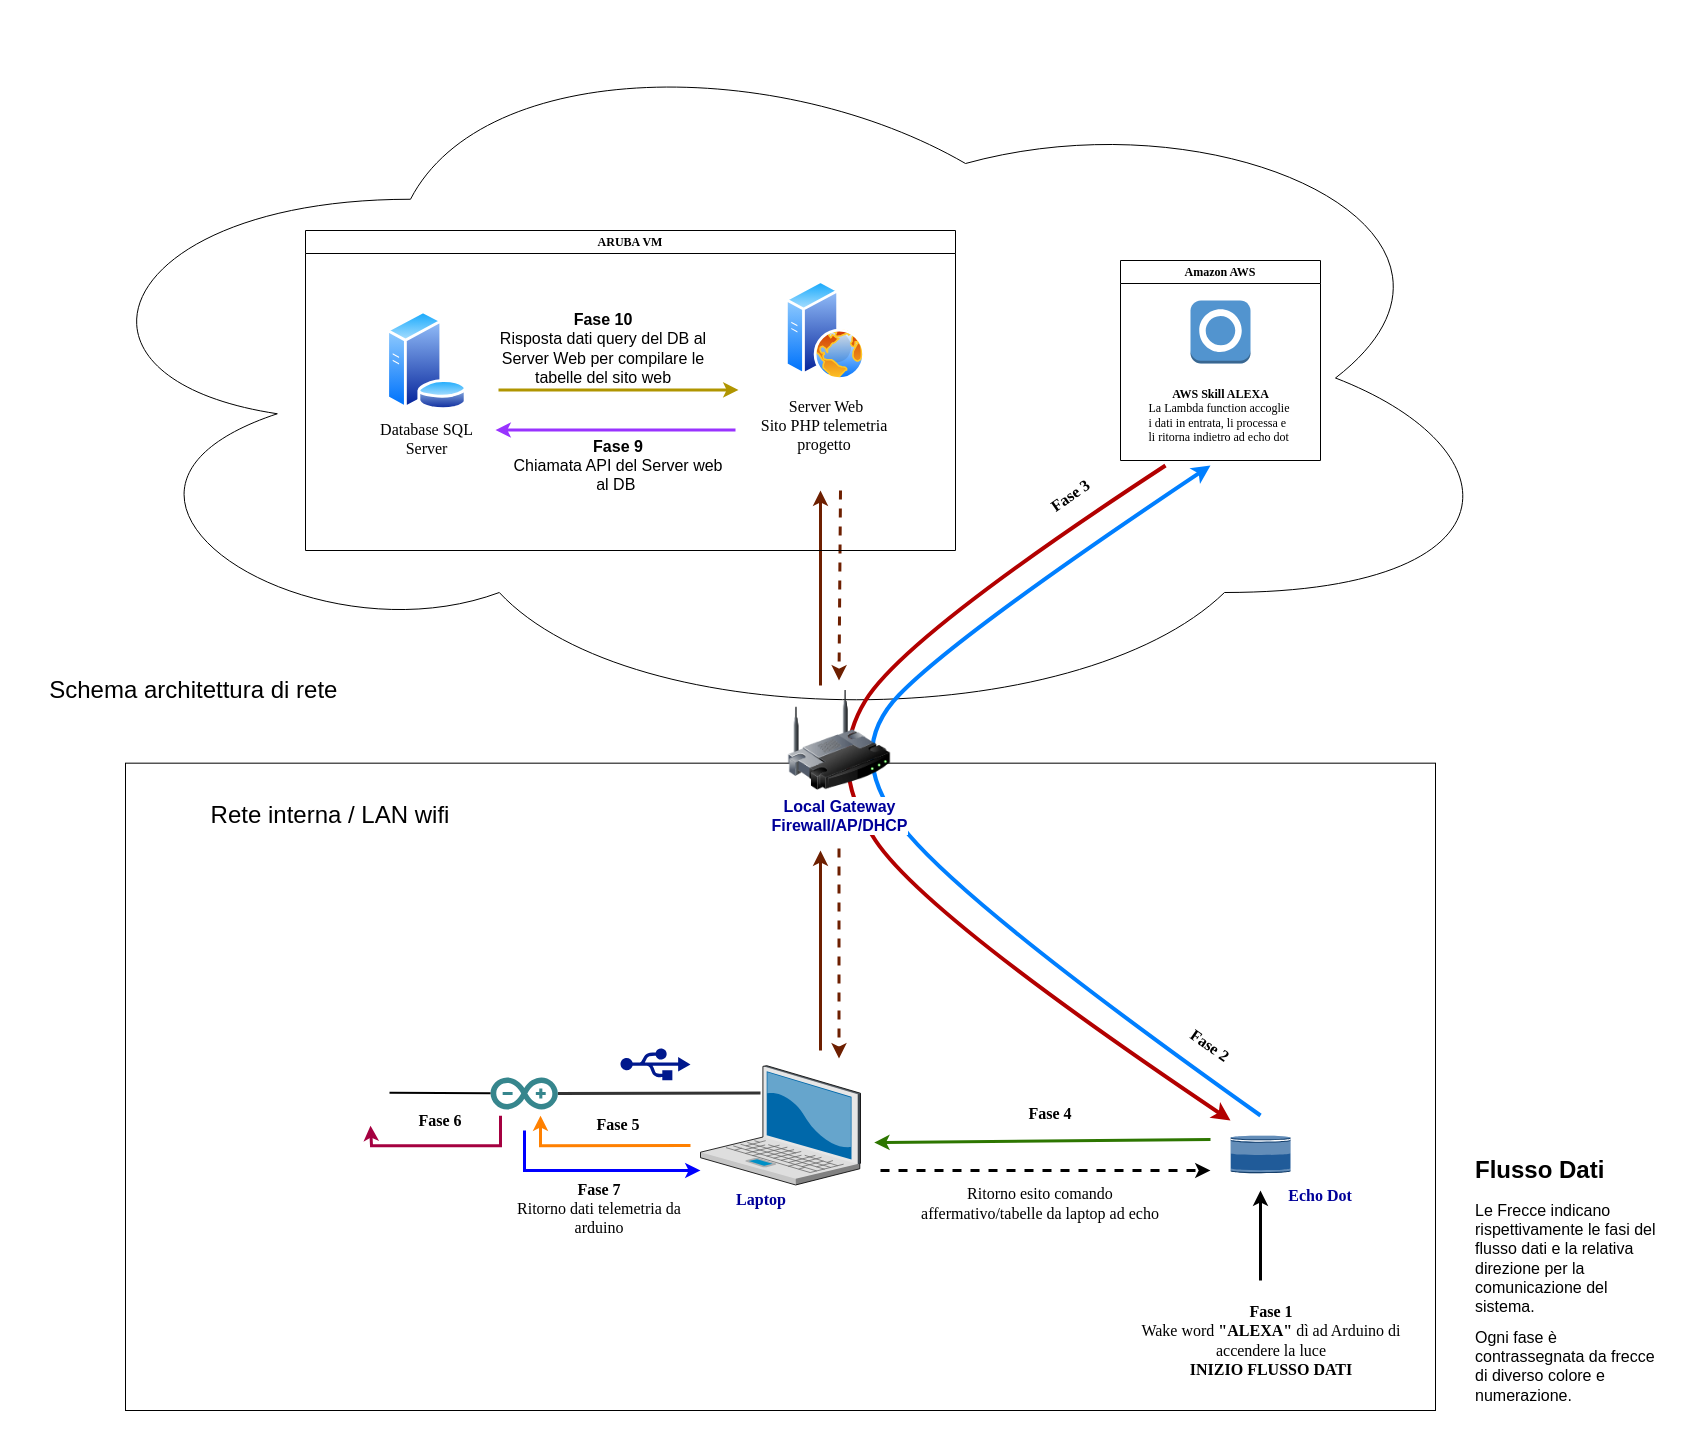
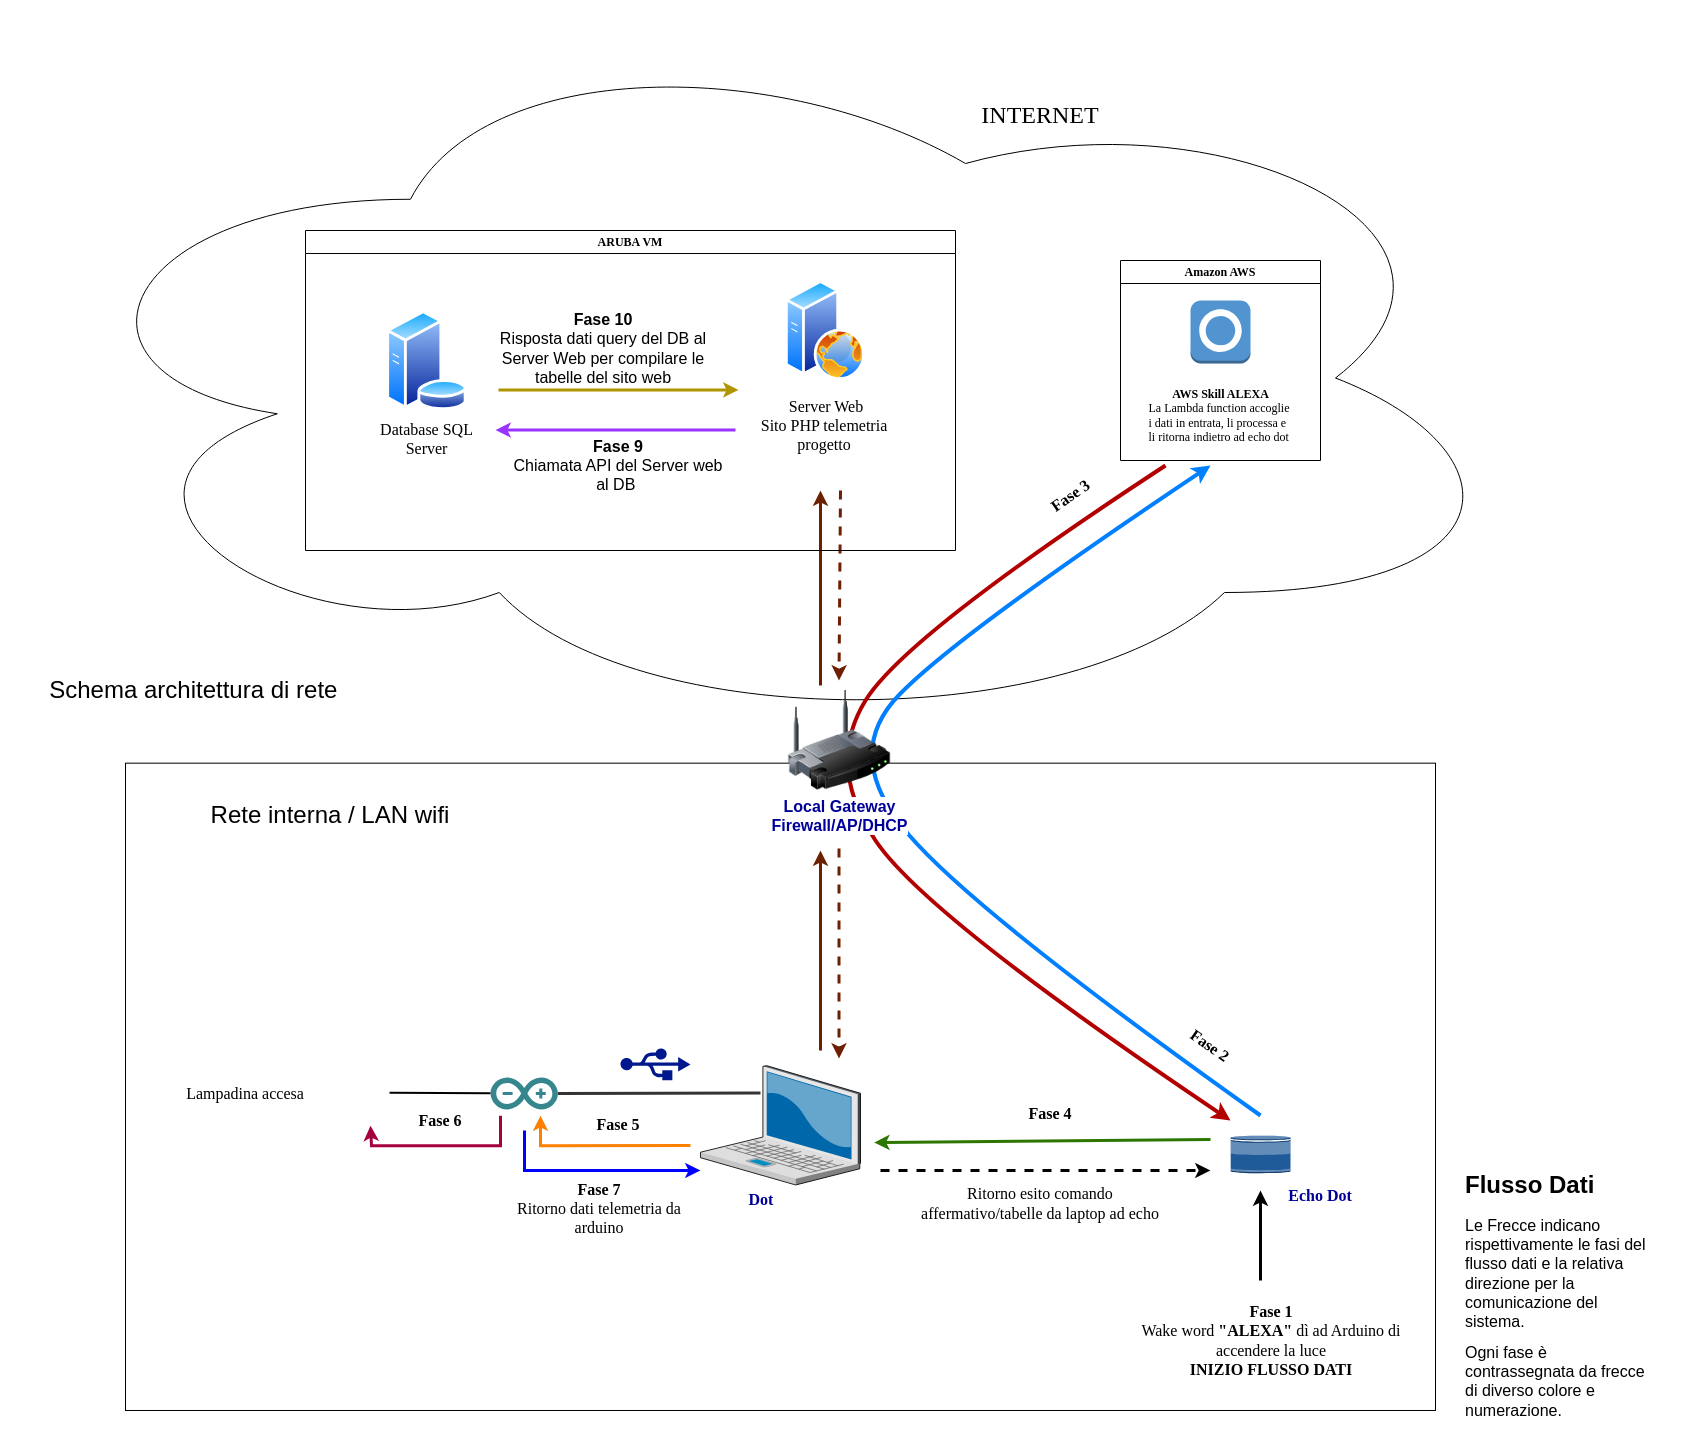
none -> (1041, 116)
none -> (246, 1093)
(762, 1200) -> (762, 1200)
(1566, 1286) -> (1556, 1301)
